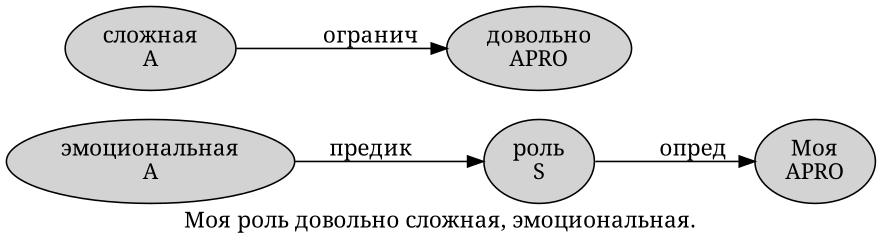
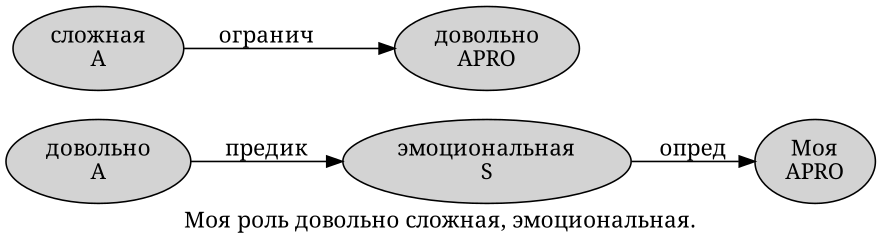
(151, 161) -> (98, 161)
(539, 161) -> (487, 161)
